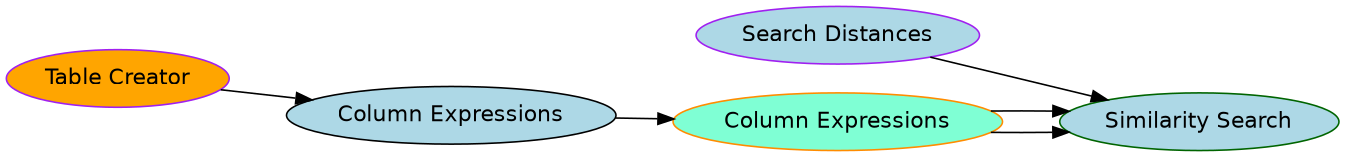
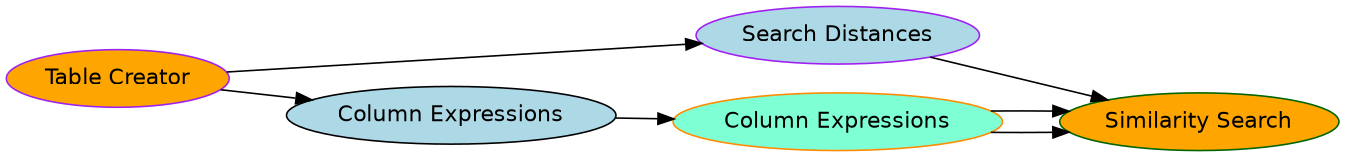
none -> (456, 58)
(1199, 122) -> (1199, 122)
